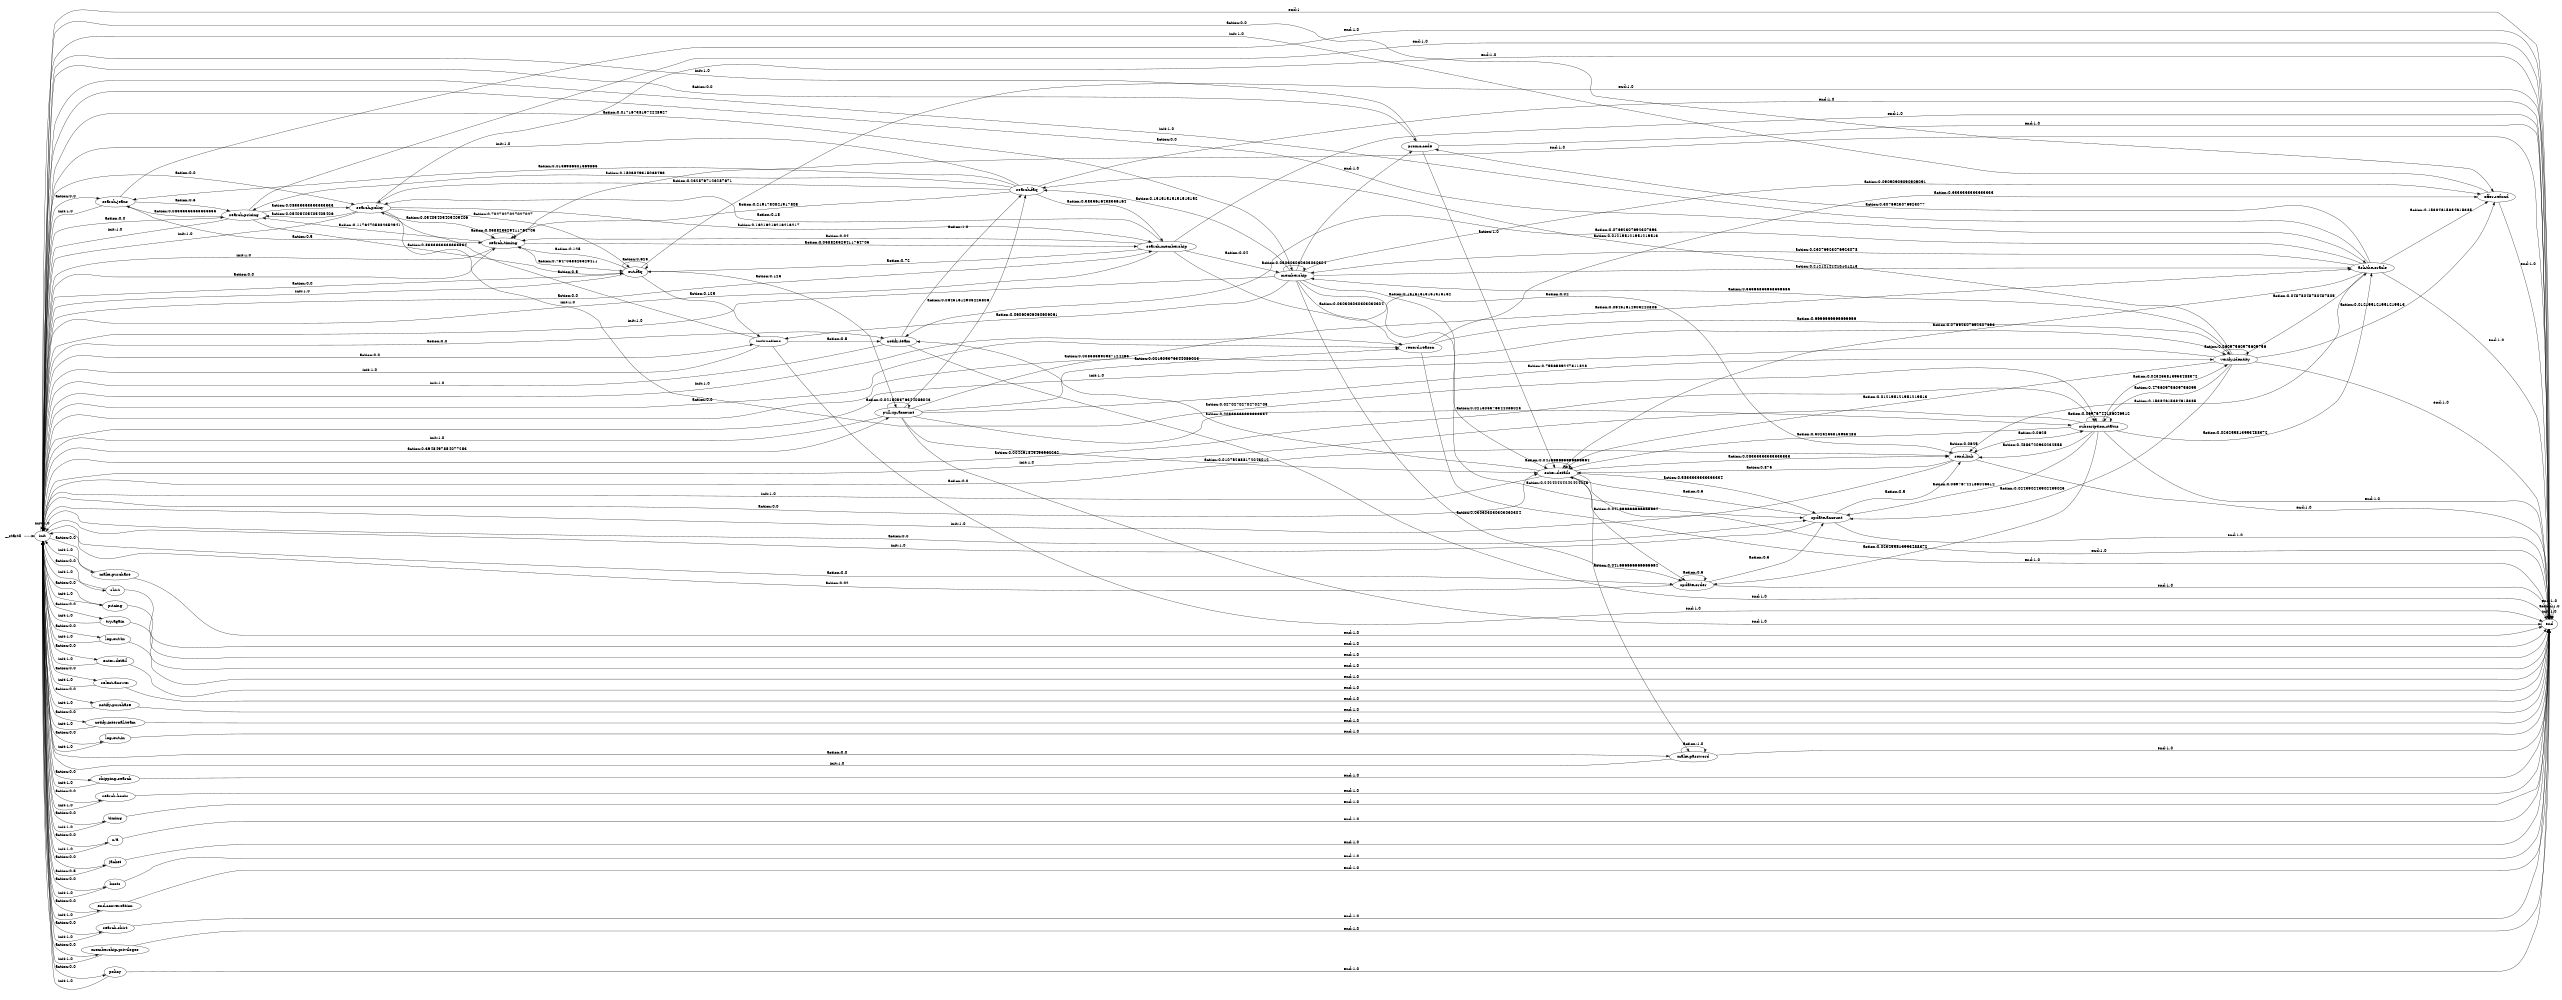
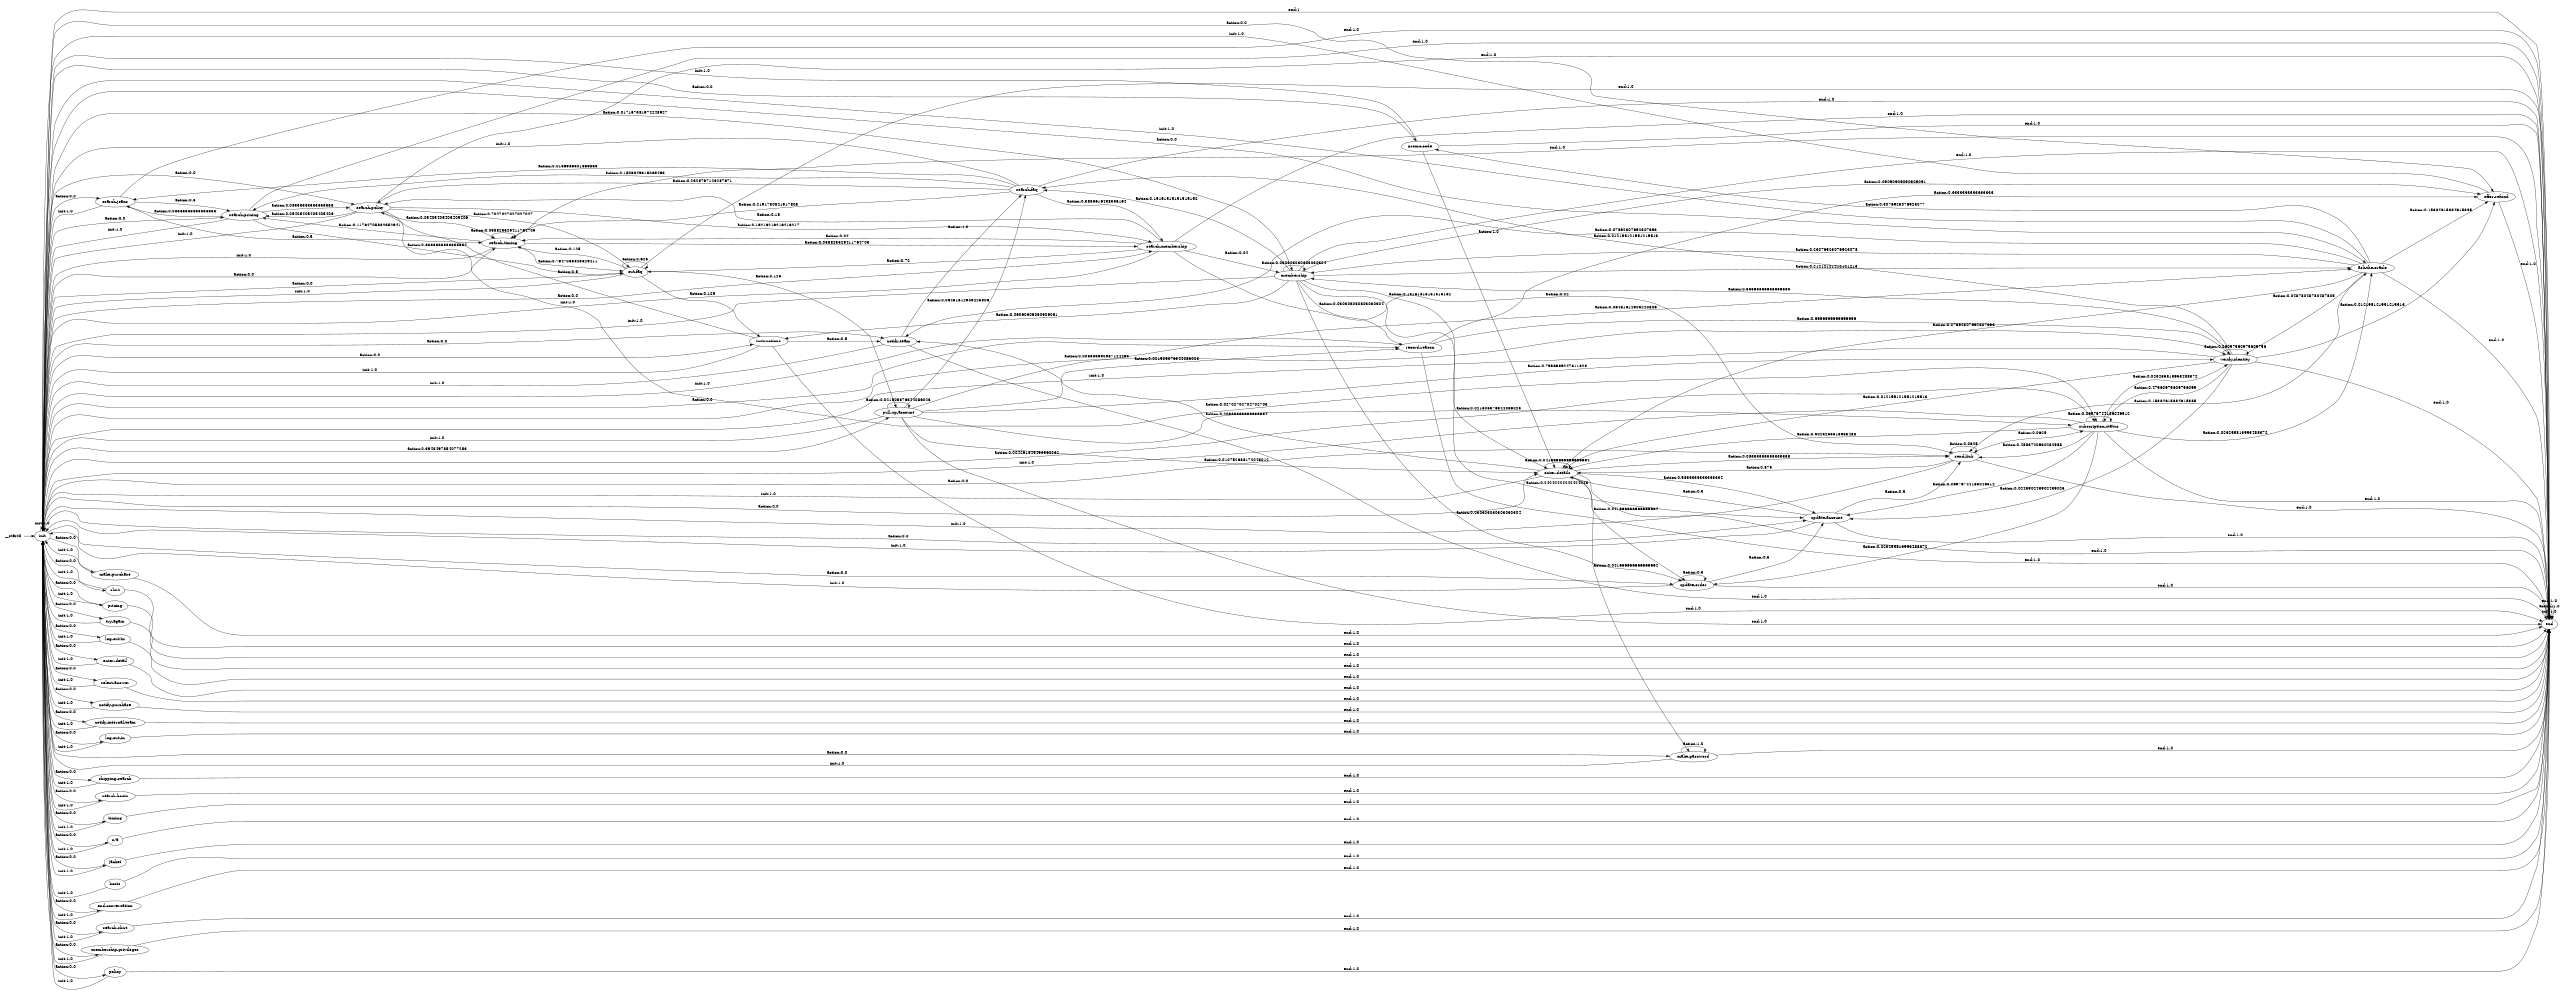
(1344, 203) -> (2128, 153)
(837, 583) -> (837, 583)
(45, 737) -> none
(66, 871) -> (66, 871)
